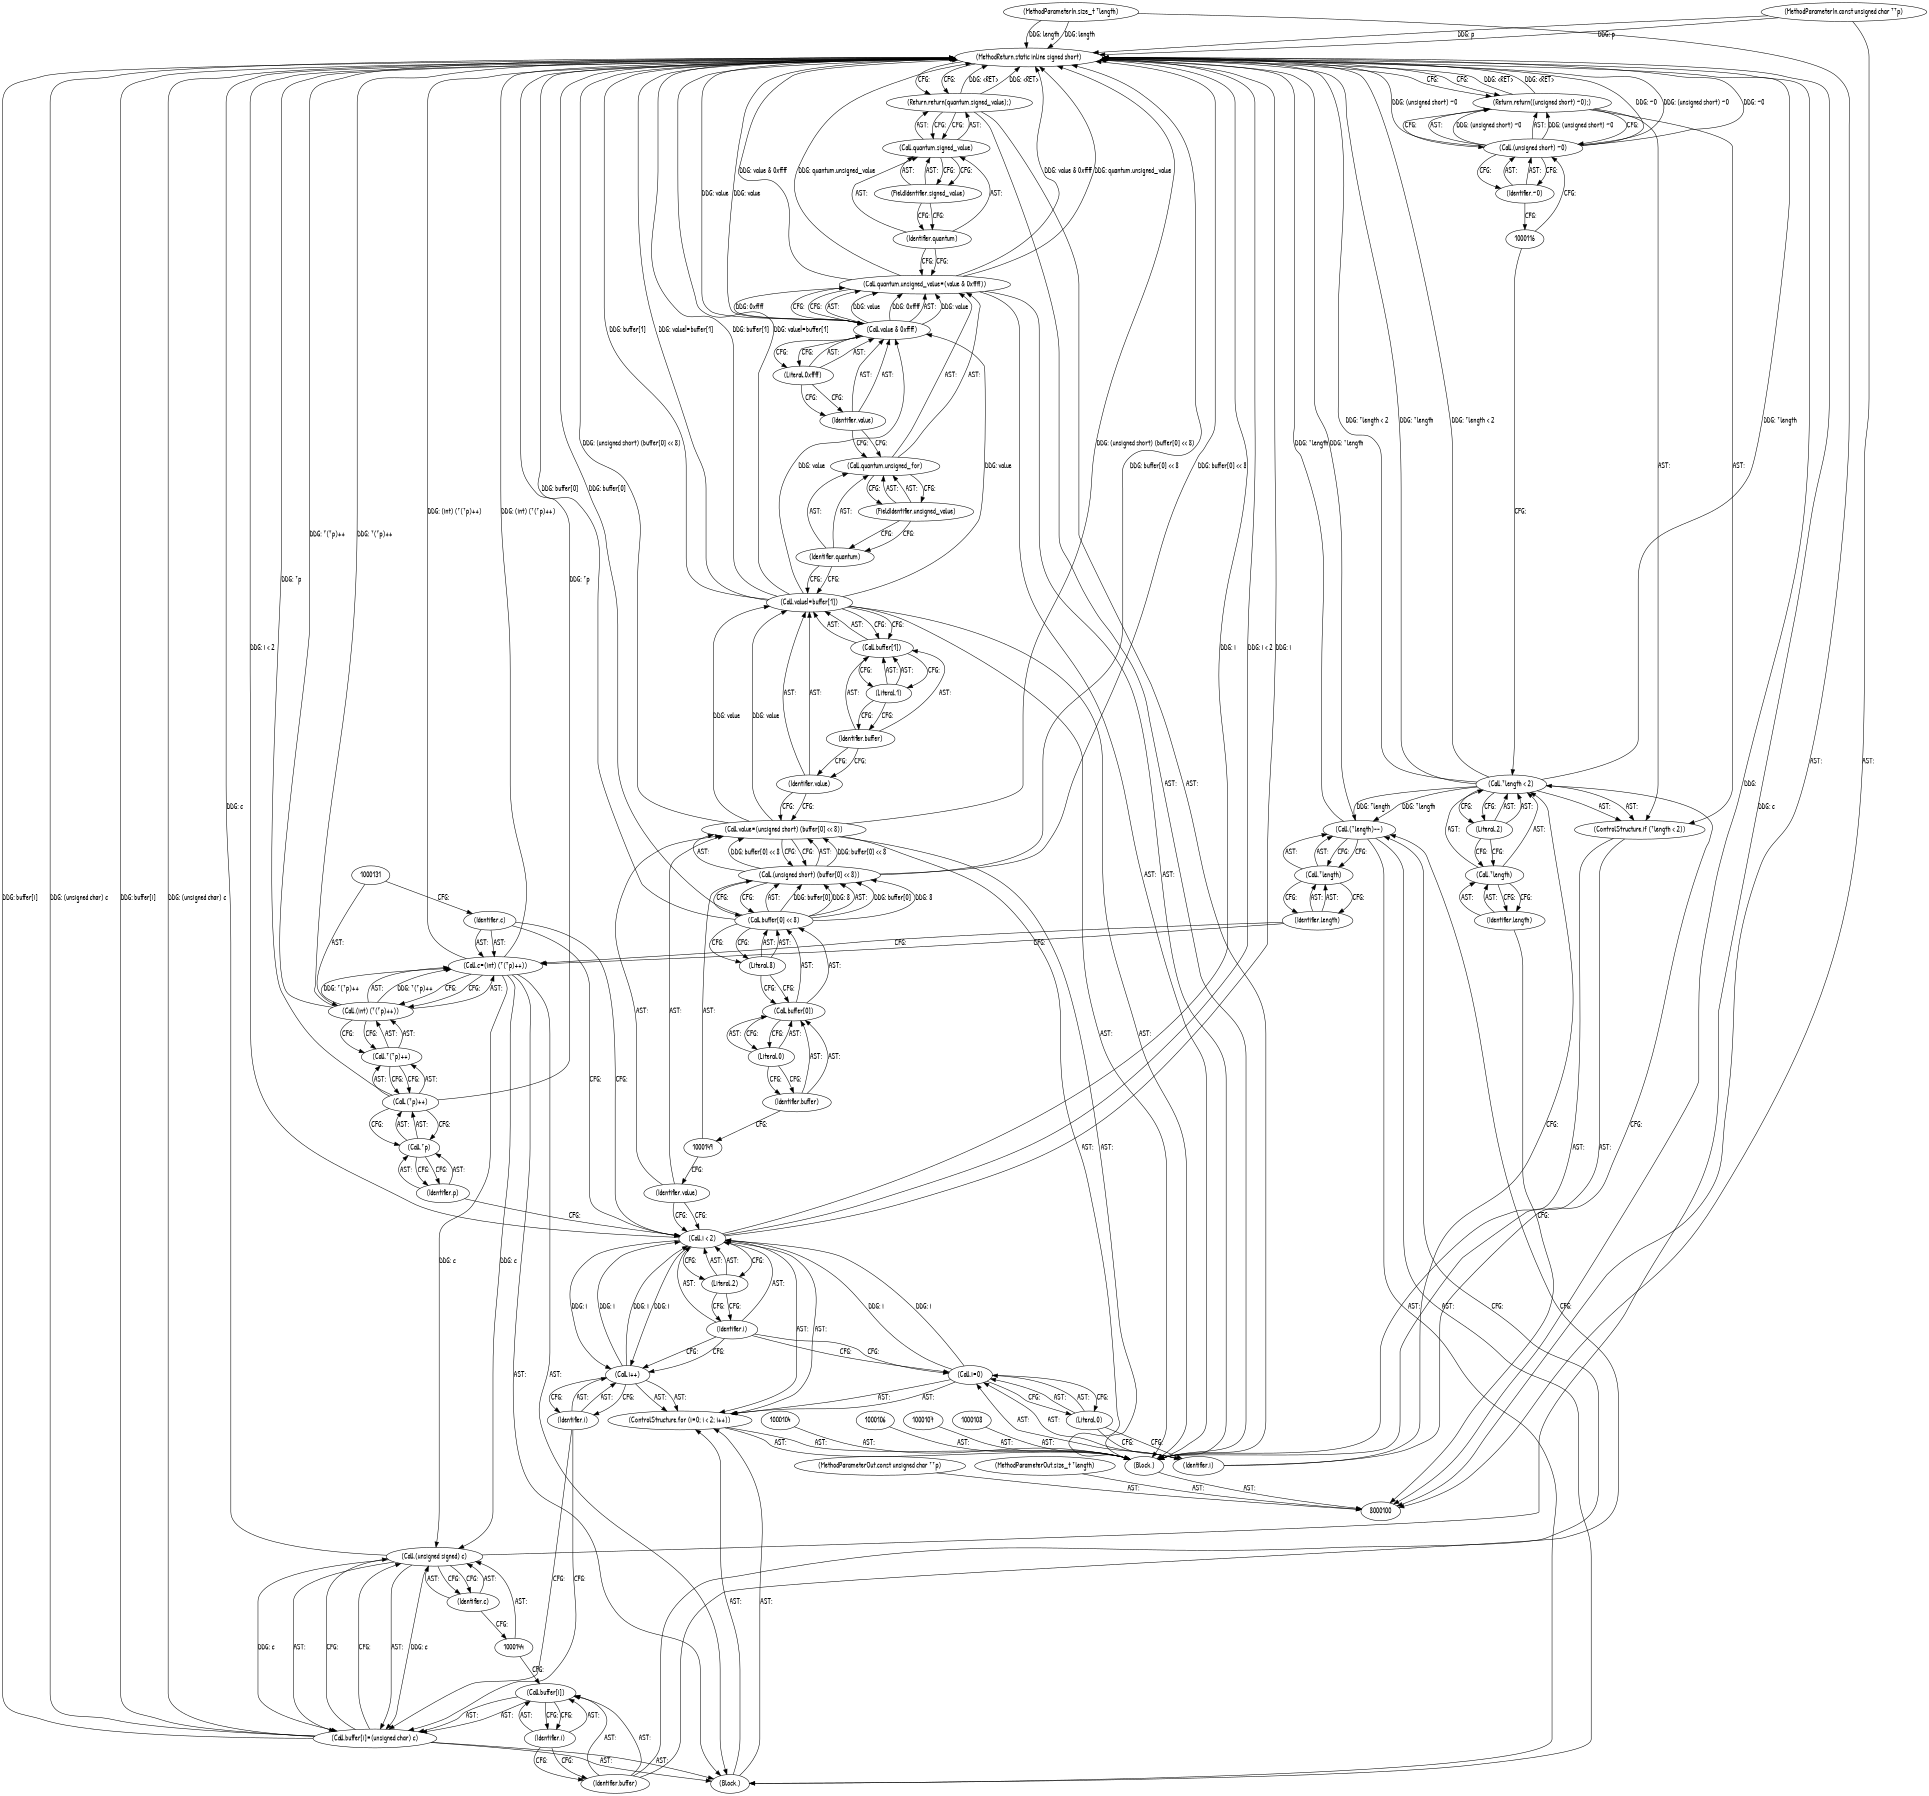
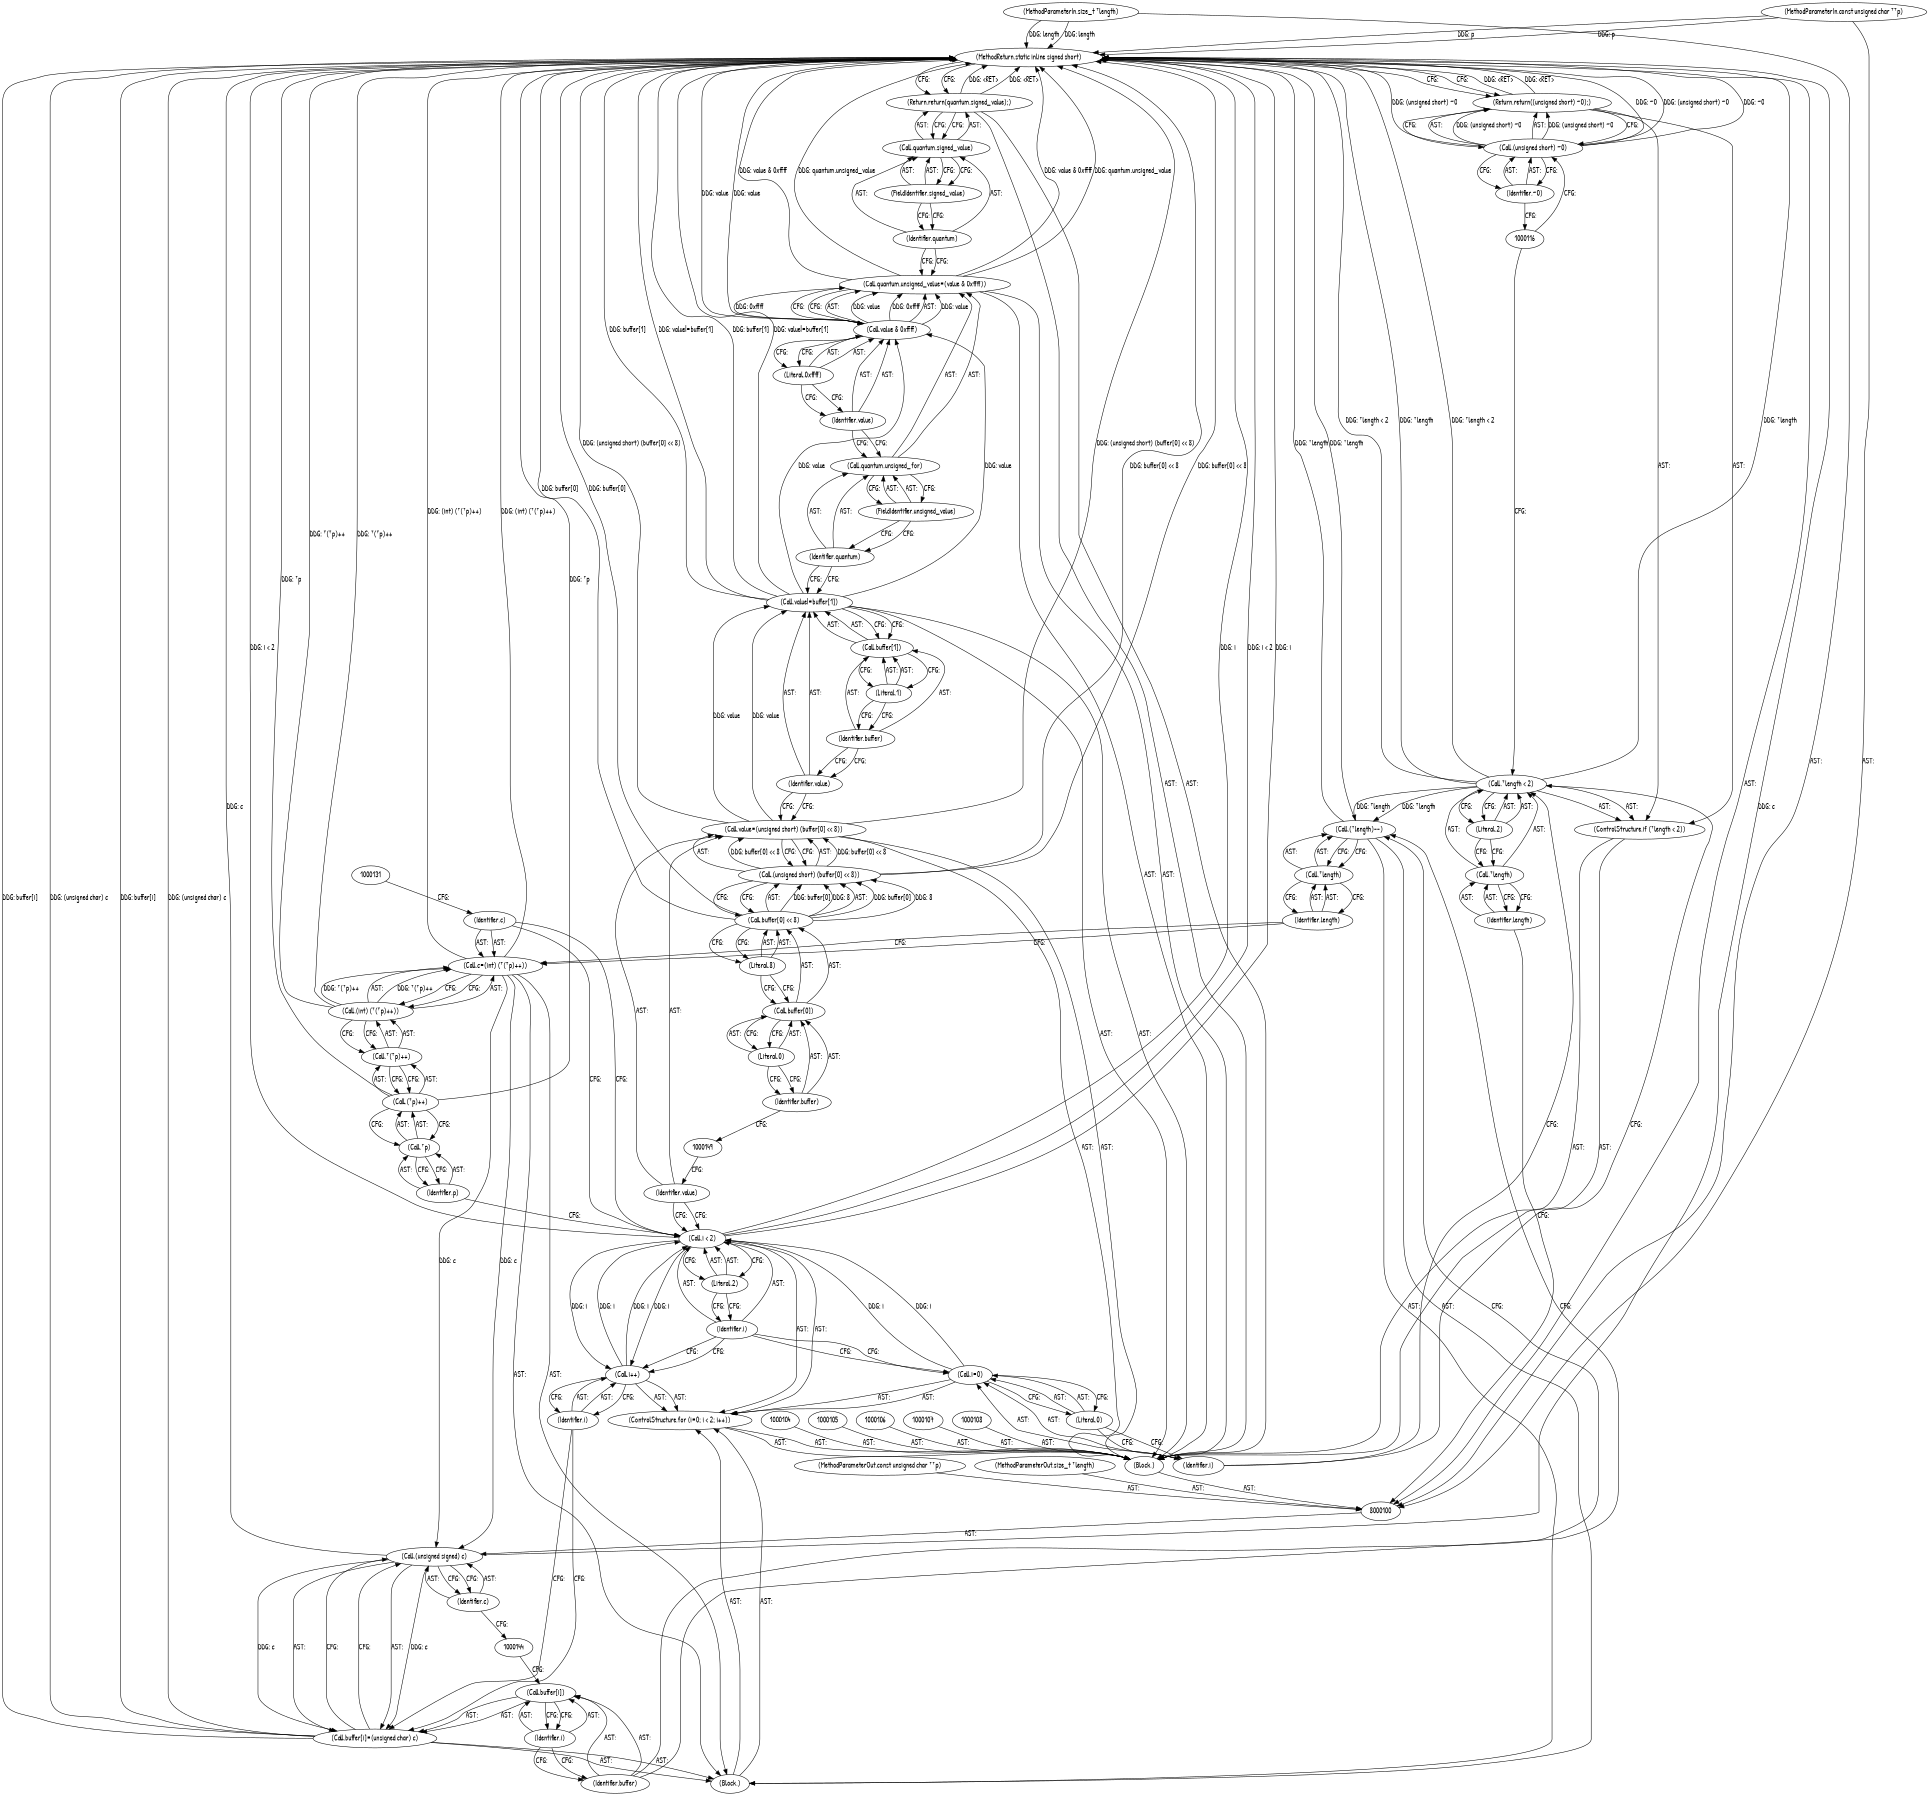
(1751, 784) -> (1751, 784)
(330, 943) -> none
(703, 997) -> none
none -> (828, 1420)
(511, 1594) -> (924, 1533)
